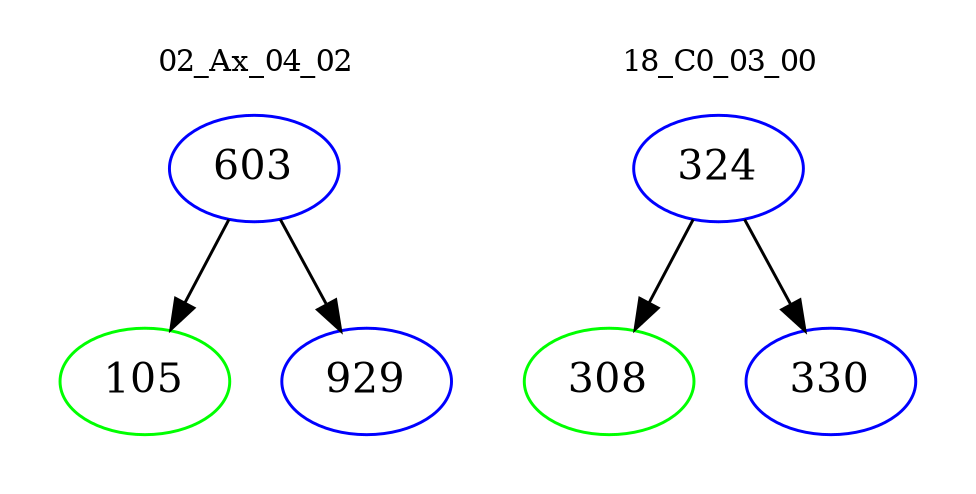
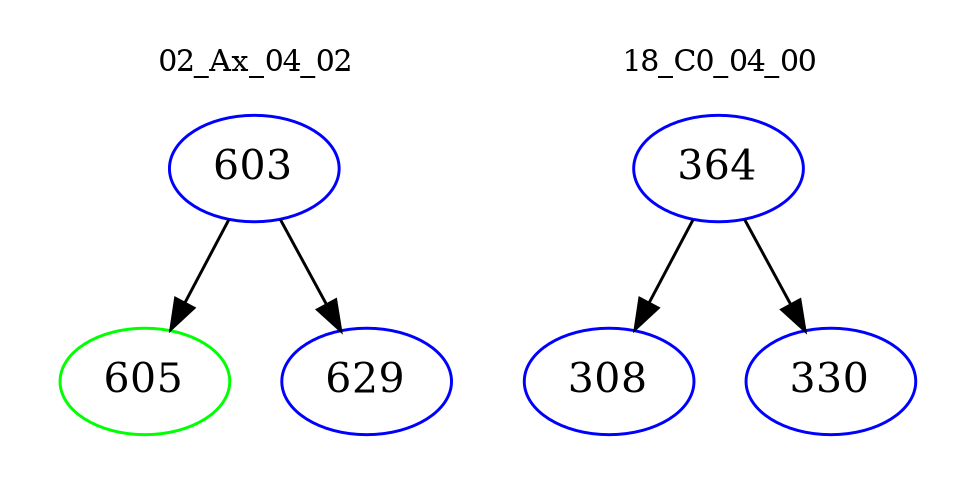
(720, 64) -> (720, 64)
(719, 169) -> (719, 169)
(145, 381) -> (145, 381)
(367, 381) -> (367, 381)
(609, 381) -> (609, 381)
